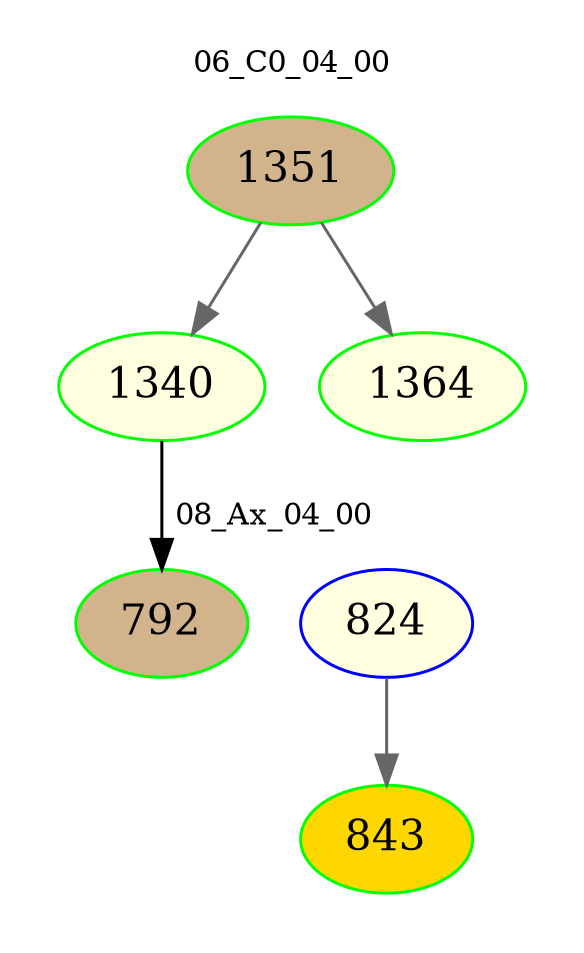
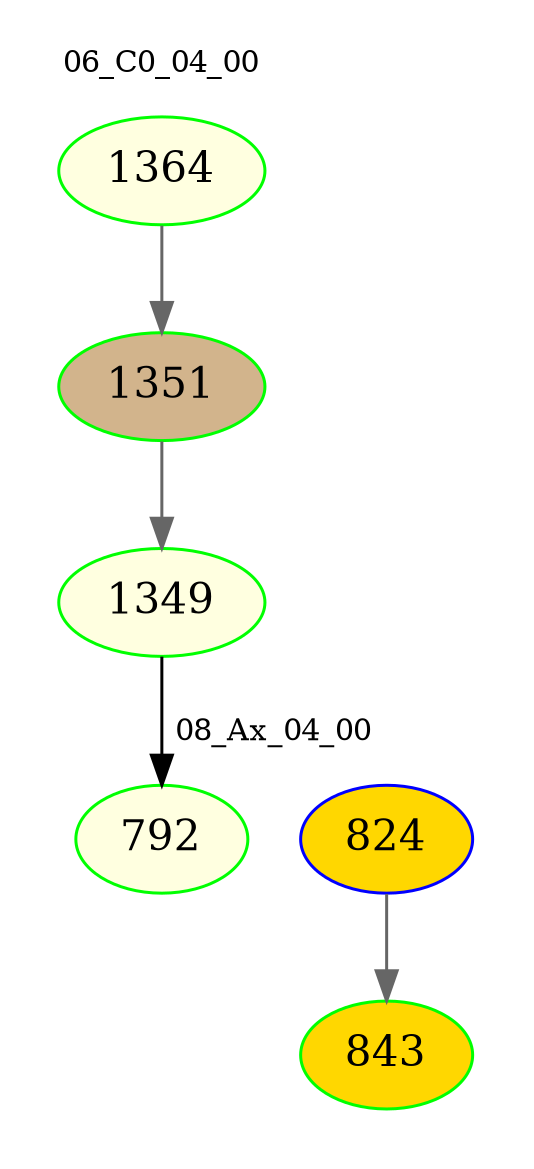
(348, 265) -> (162, 264)
(162, 387) -> (162, 602)
(162, 623) -> (162, 839)
(387, 623) -> (387, 839)
